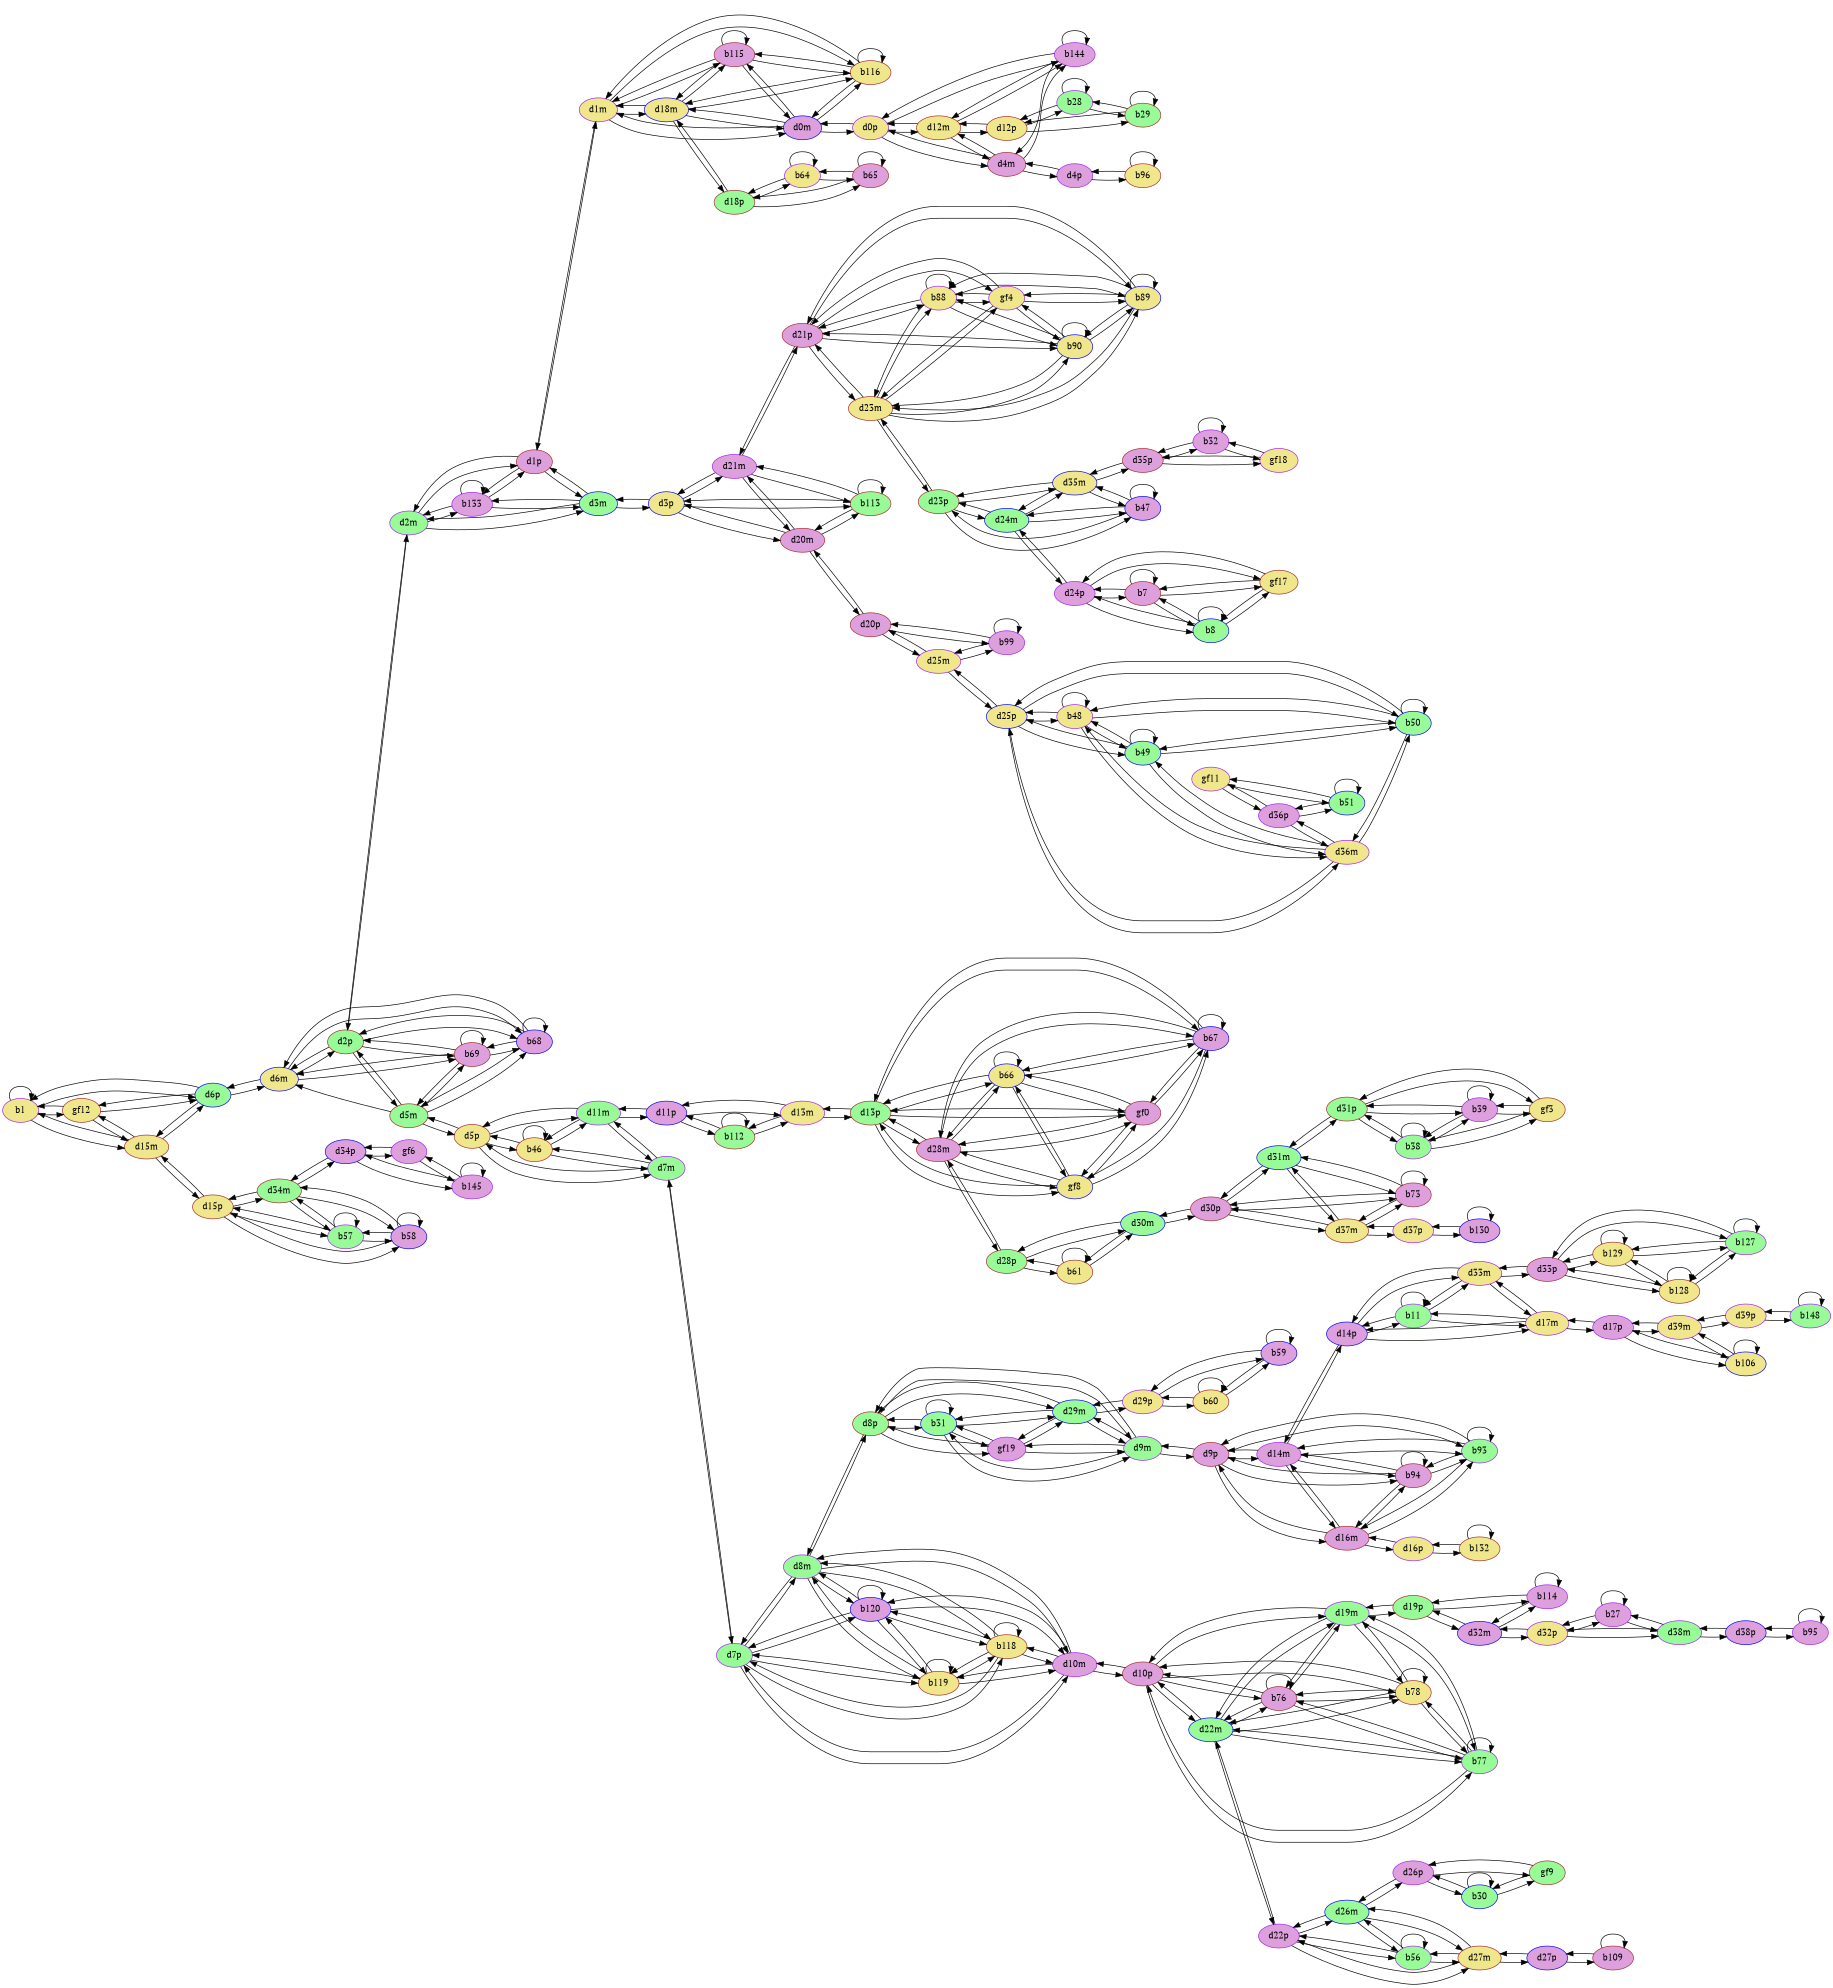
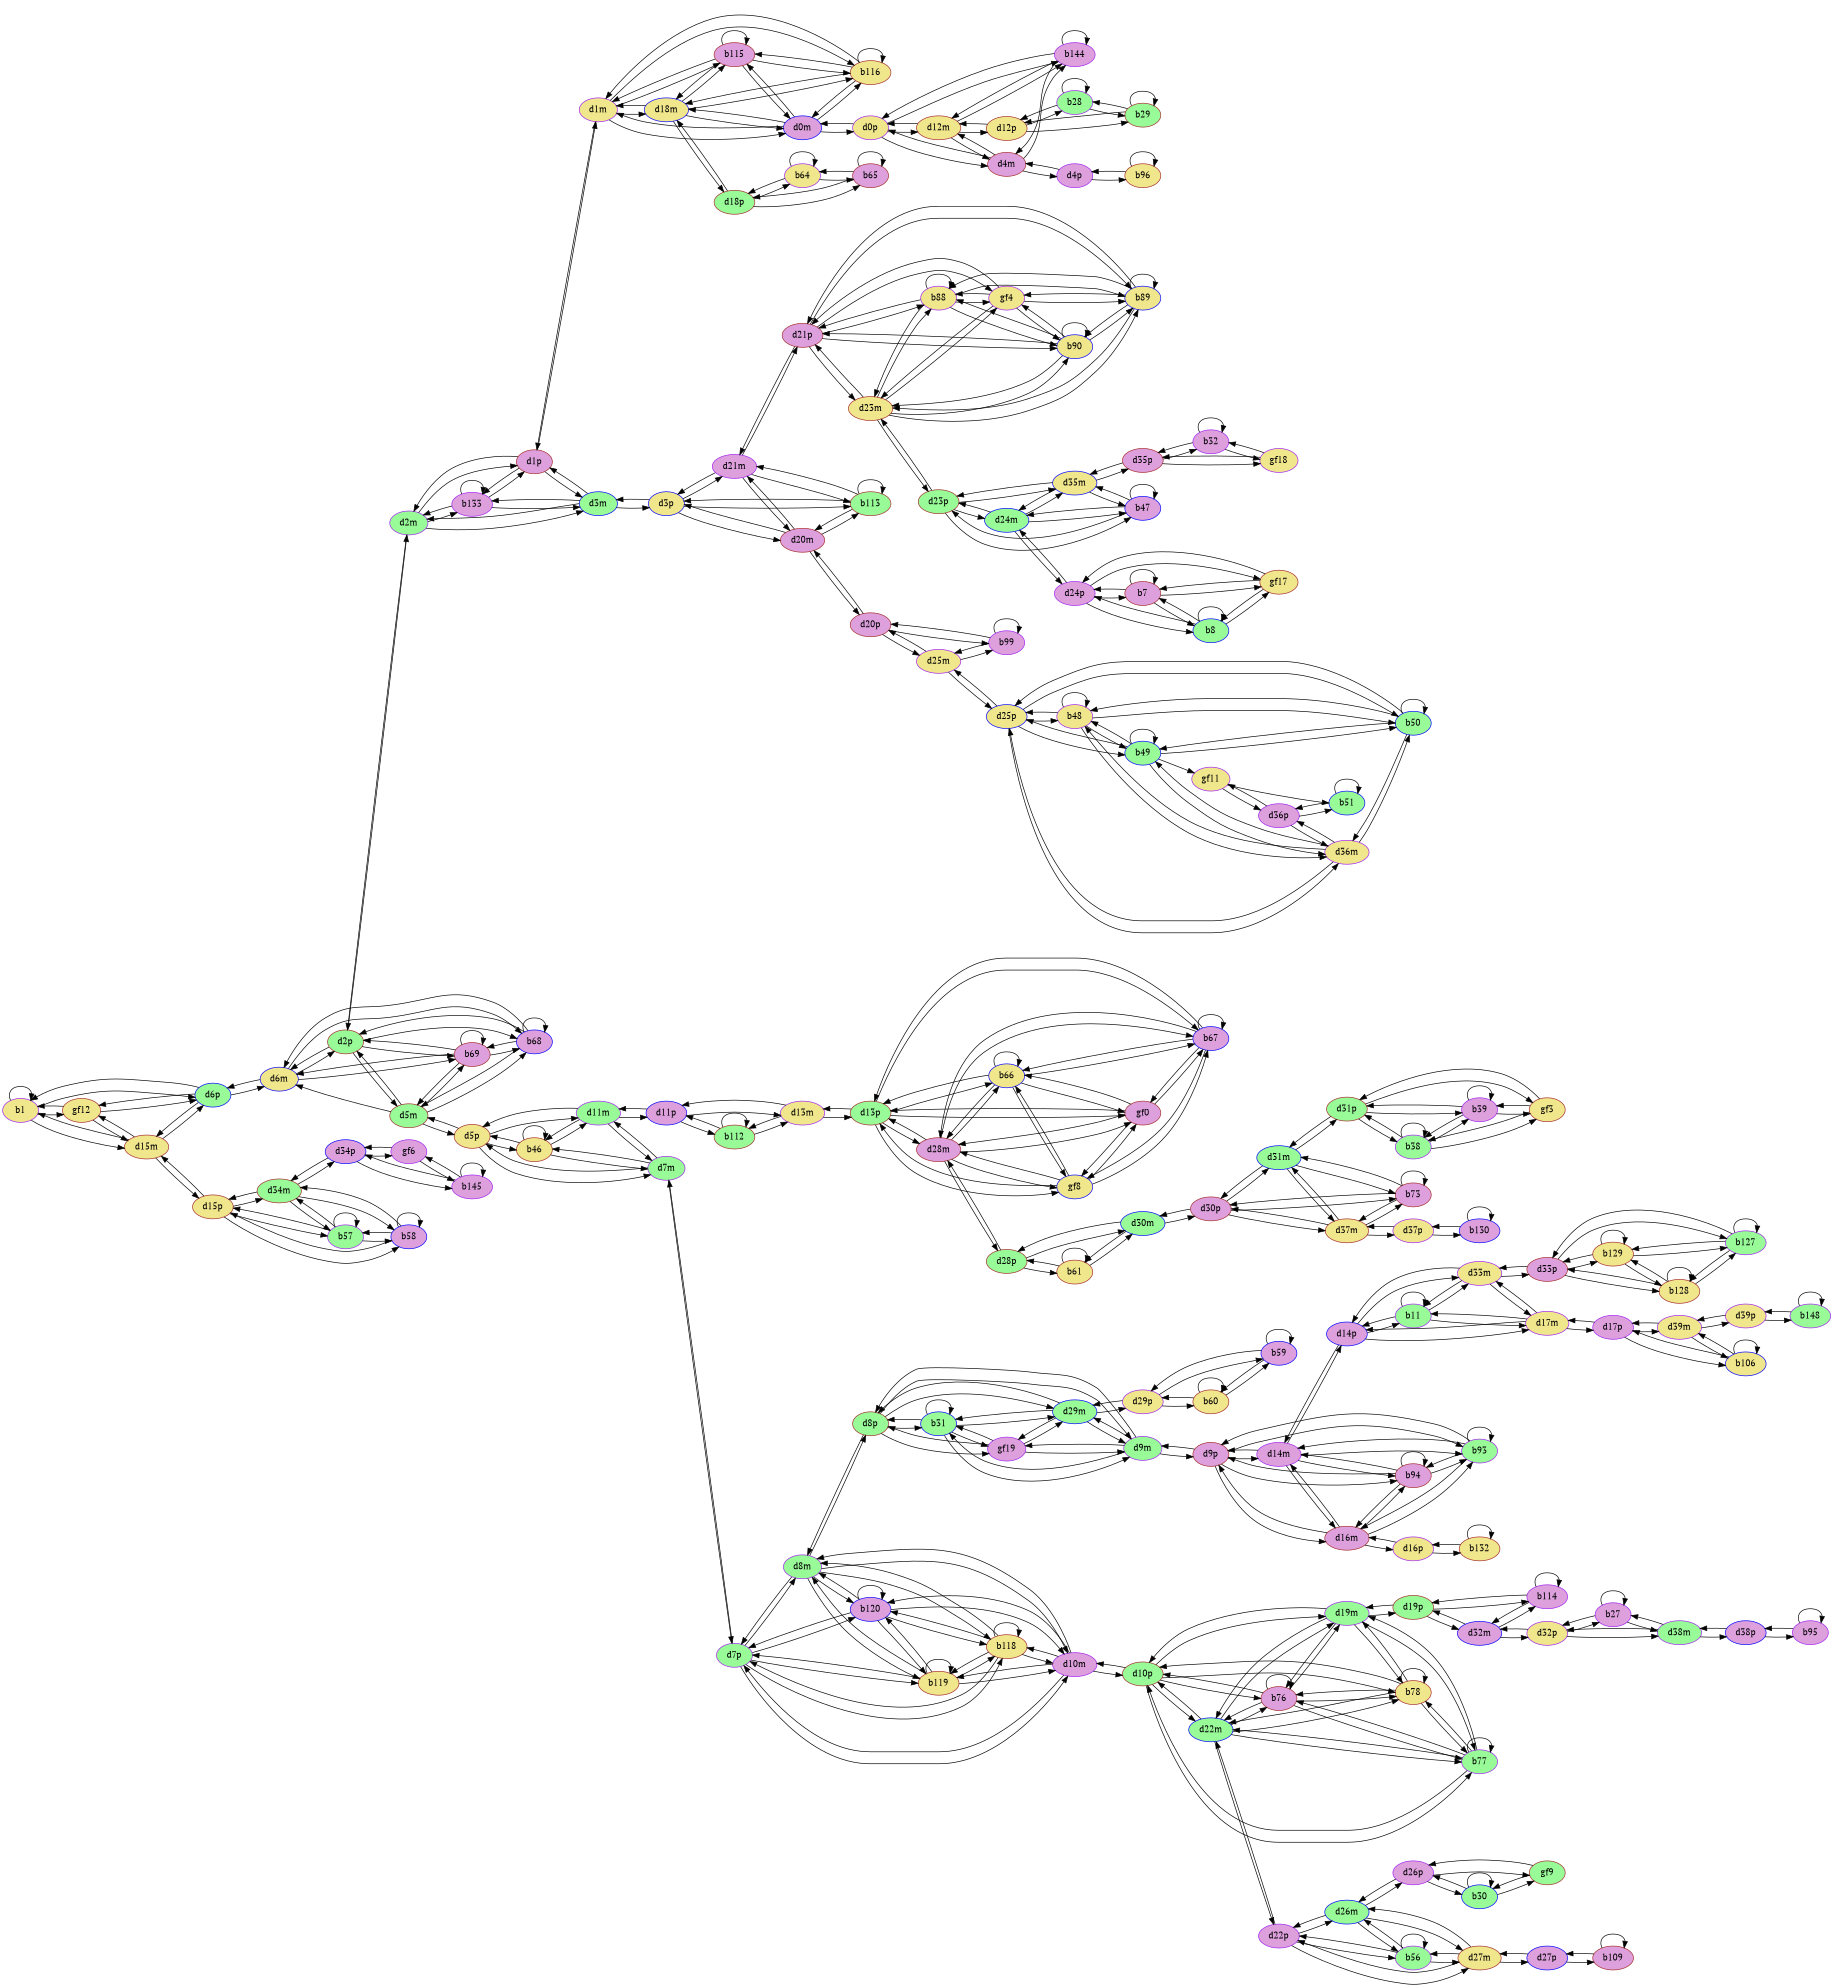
(1284, 788) -> (1173, 765)
(1143, 1674) -> (1143, 1674)
